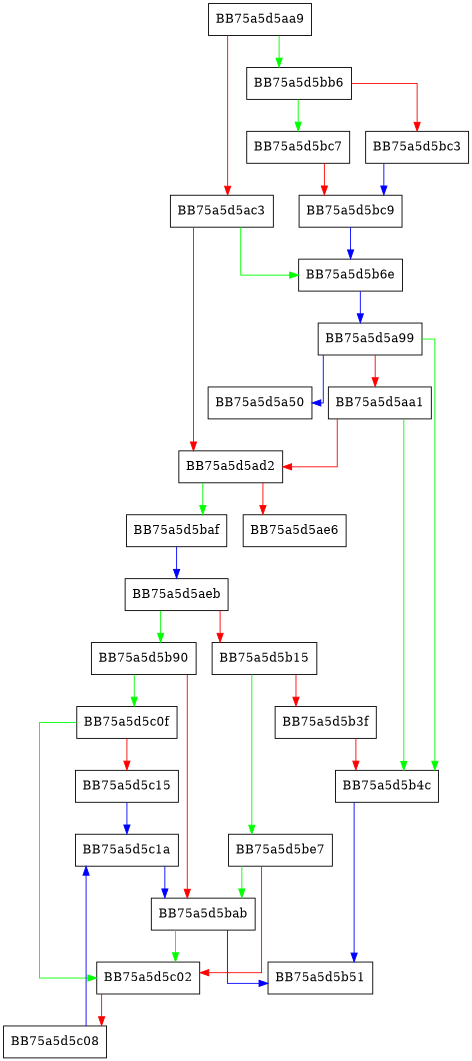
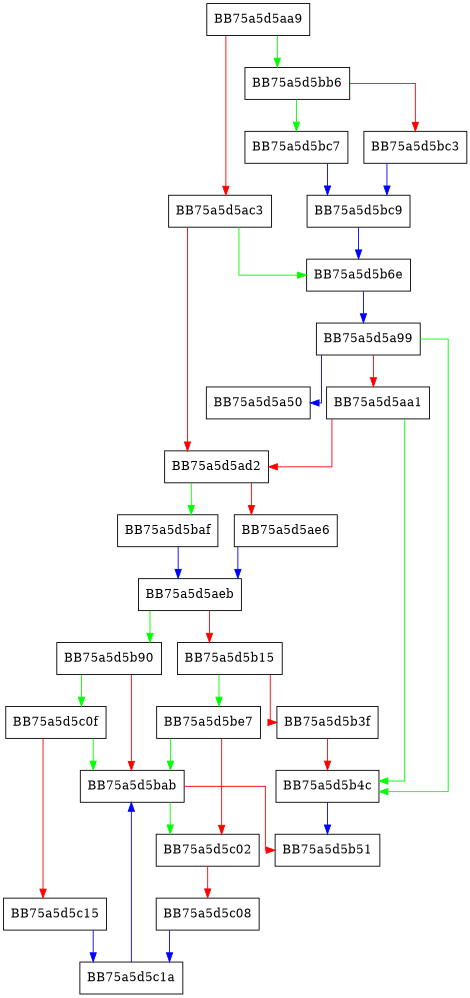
(324, 175) -> (327, 175)
none -> (238, 558)
(39, 856) -> (93, 750)
(227, 966) -> (257, 786)
